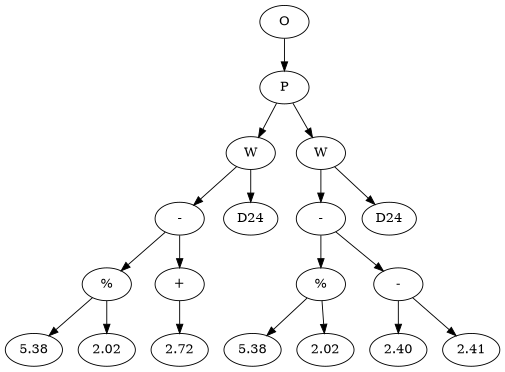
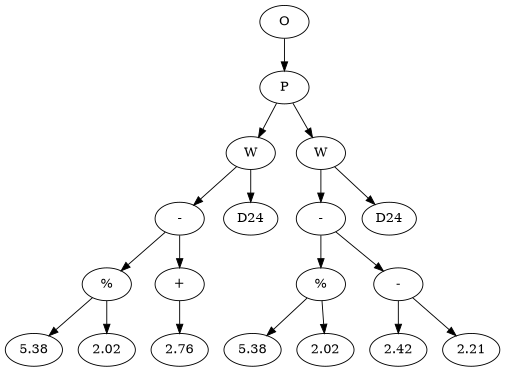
(180, 350) -> (180, 350)
(398, 350) -> (398, 350)
(471, 350) -> (471, 350)
